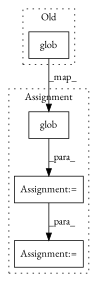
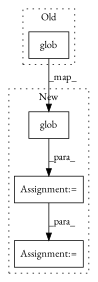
(49, 97) -> (49, 97)
